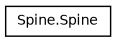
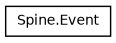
(58, 21) -> (58, 21)
